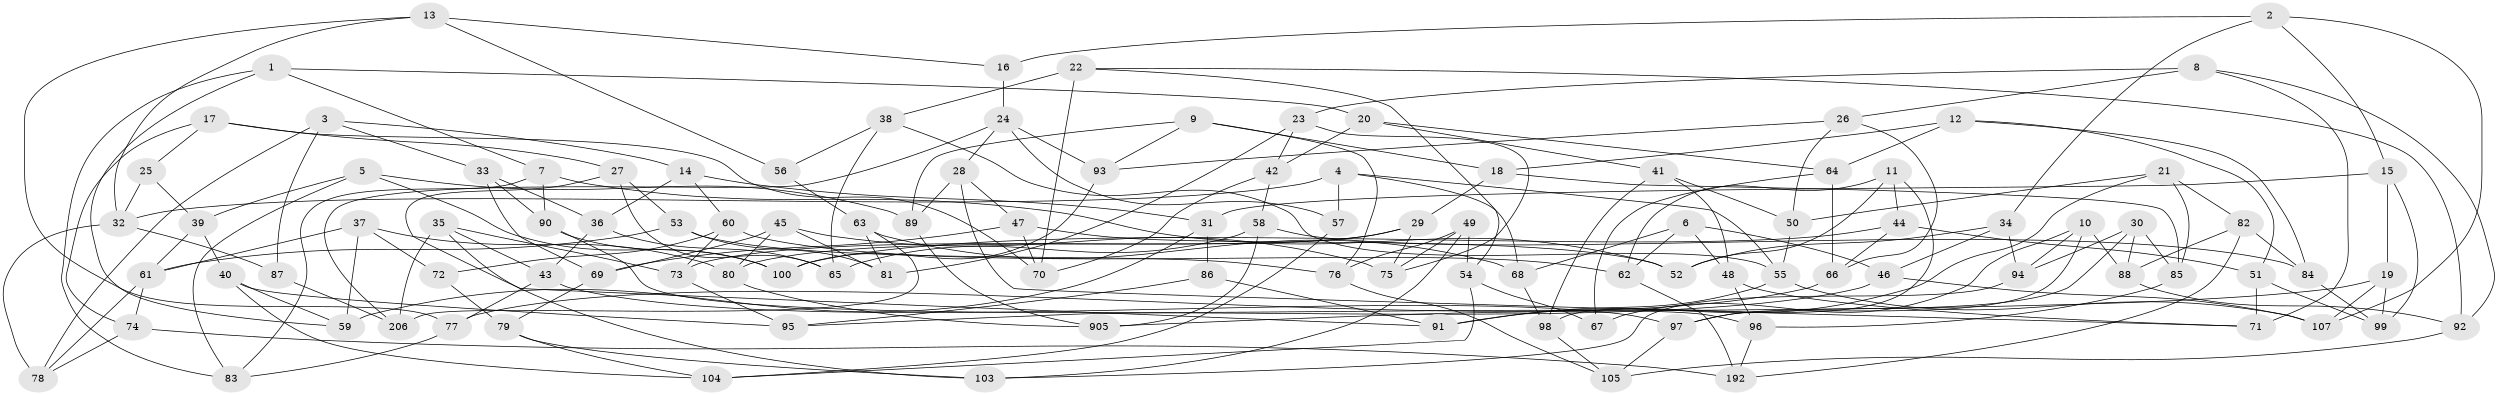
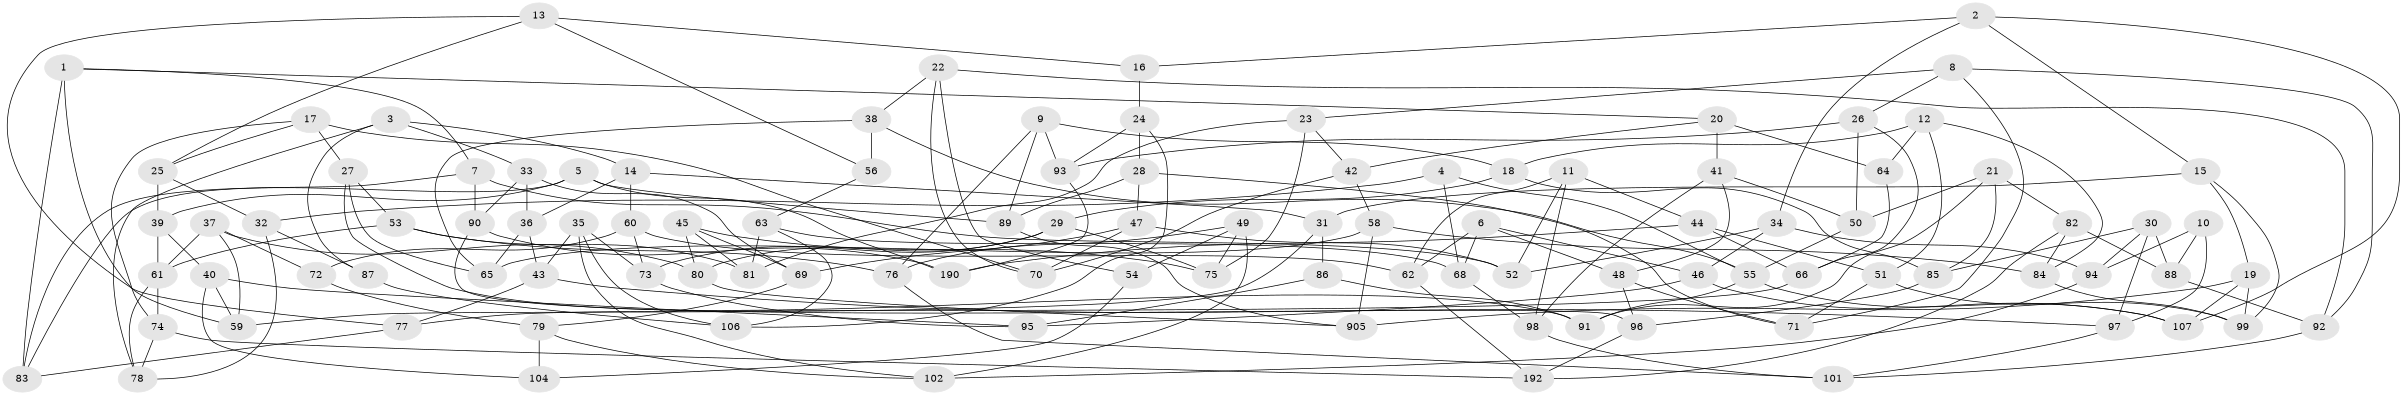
(223, 66) -> (326, 90)
(1339, 223) -> none
(782, 275) -> (950, 275)
(399, 327) -> (731, 327)
(1598, 327) -> none
(985, 379) -> (934, 379)
(1611, 379) -> (1833, 379)
